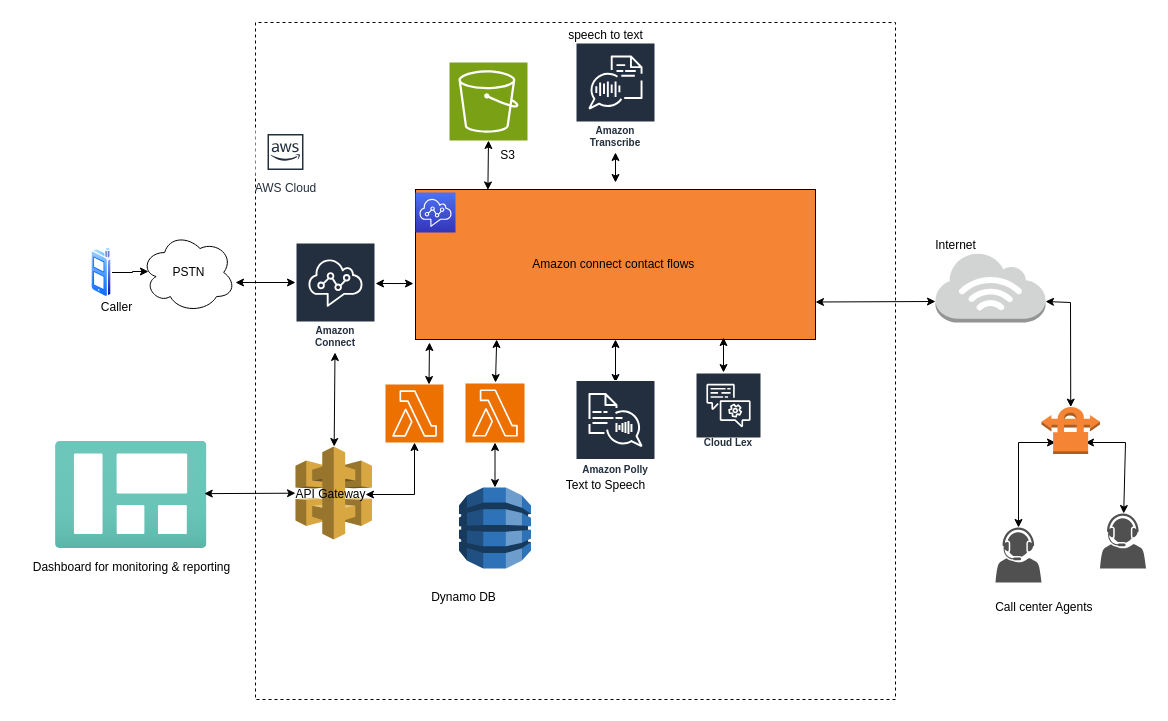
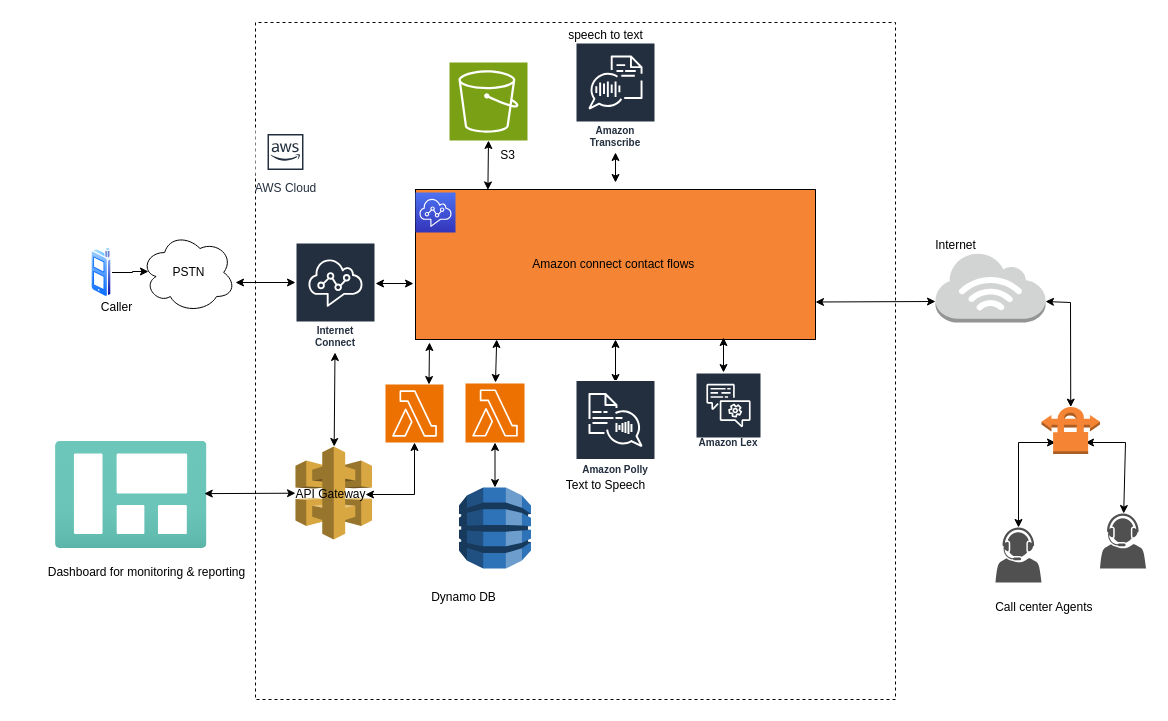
(336, 343) -> (336, 337)
(729, 443) -> (729, 443)
(131, 568) -> (146, 573)
